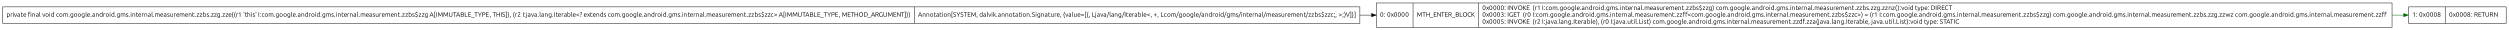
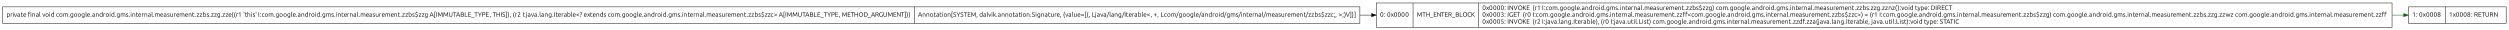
(2476, 15) -> (2476, 15)
